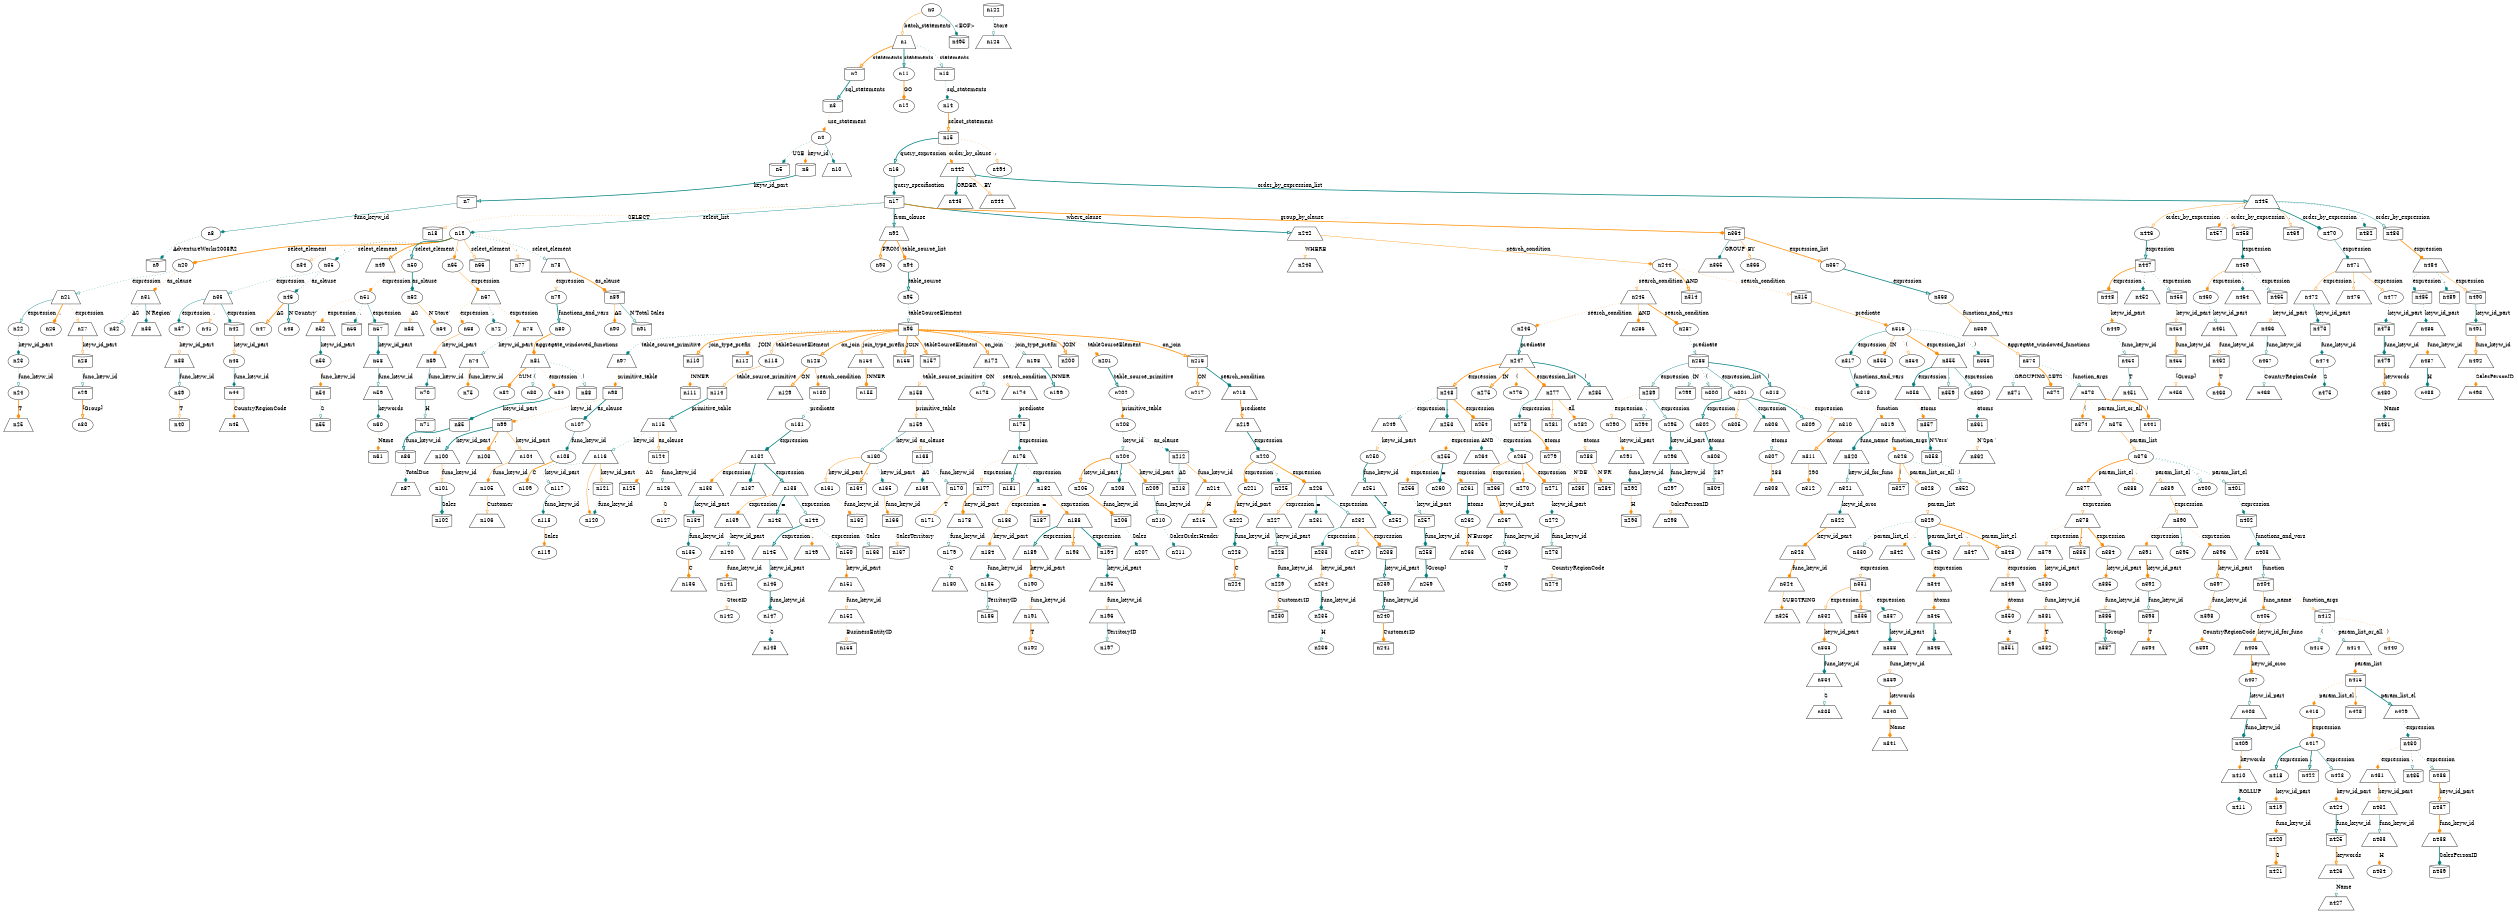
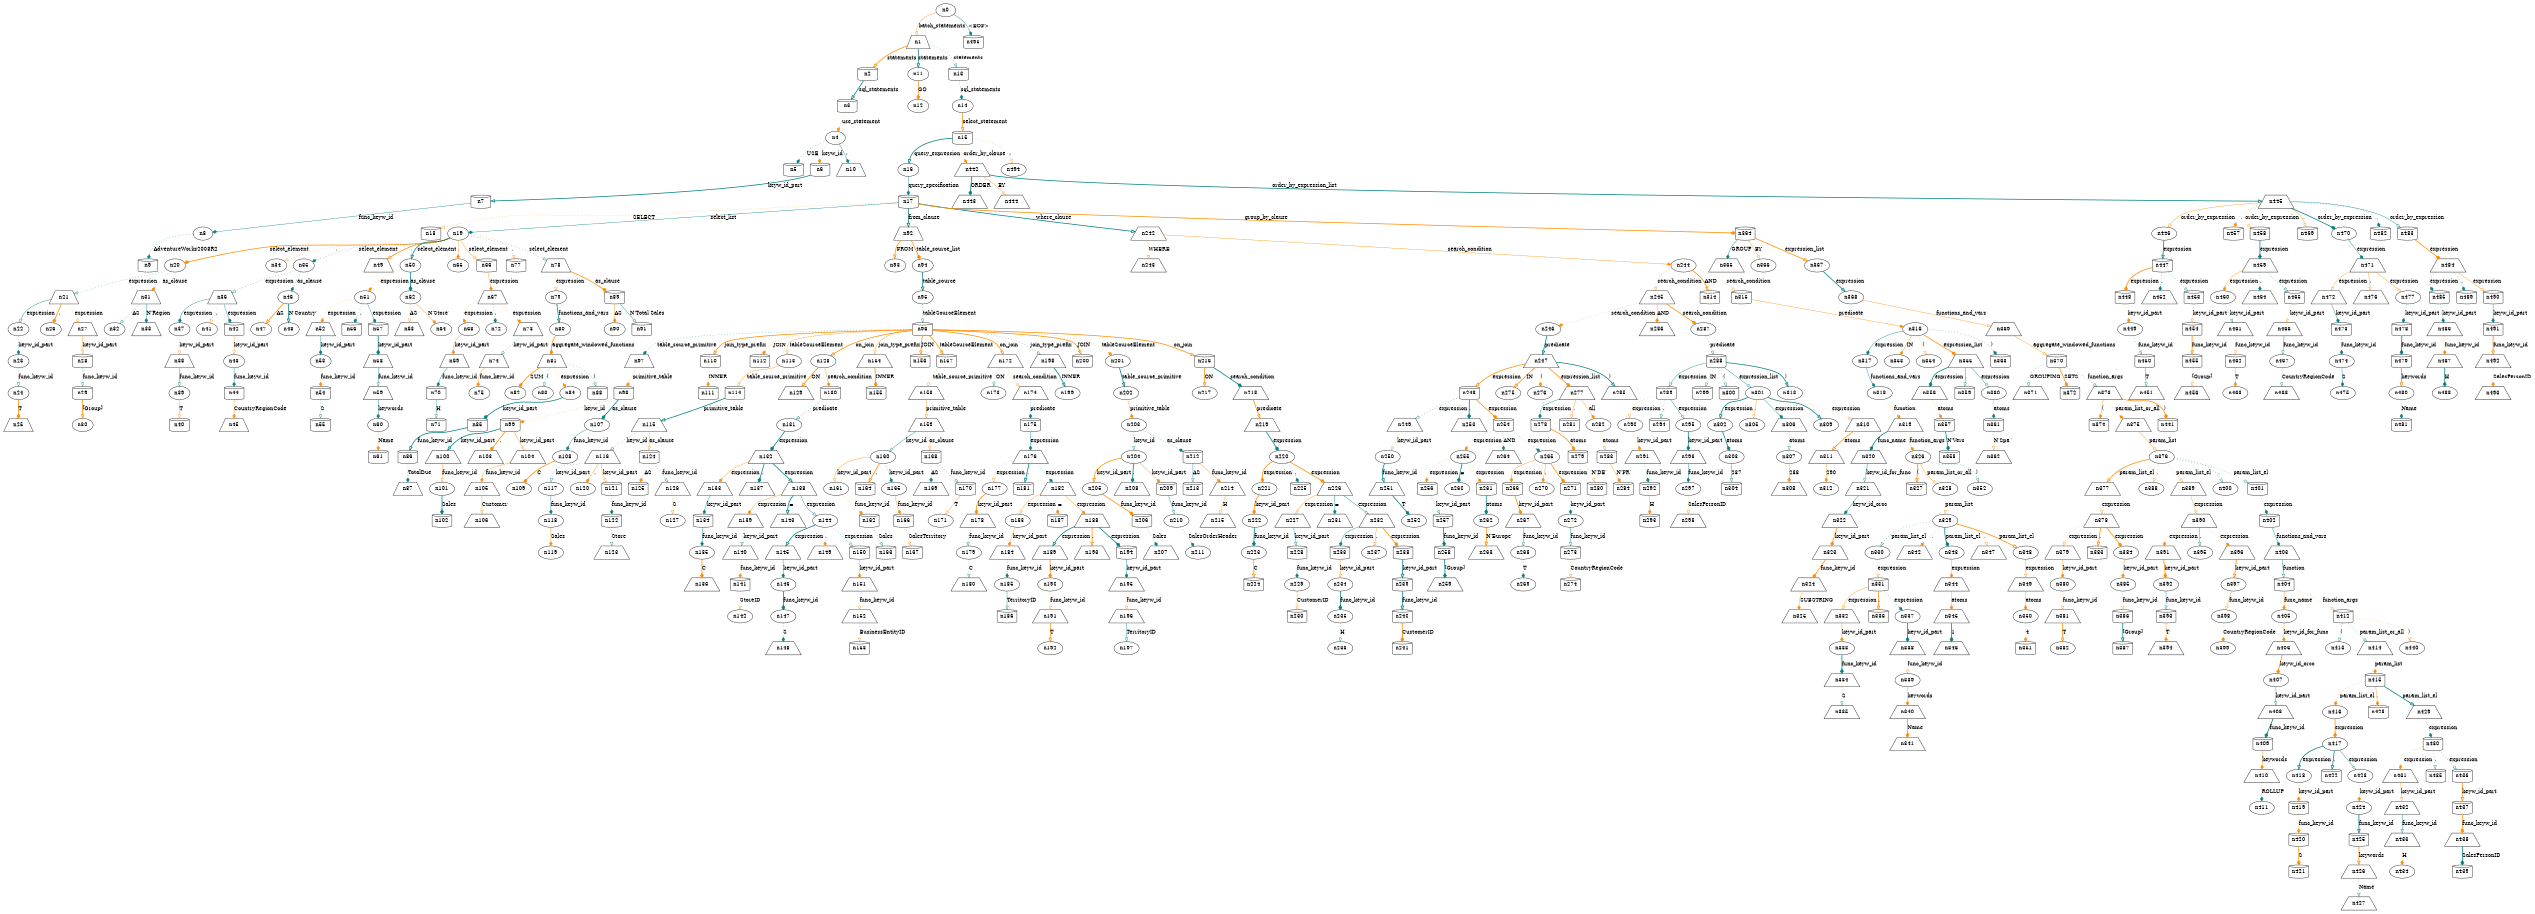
(467, 279) -> (489, 279)
(983, 489) -> (995, 489)
(598, 503) -> (612, 503)
